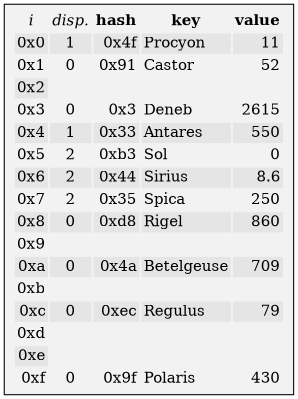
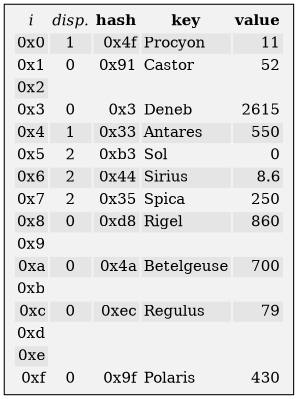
(266, 267) -> (266, 267)
